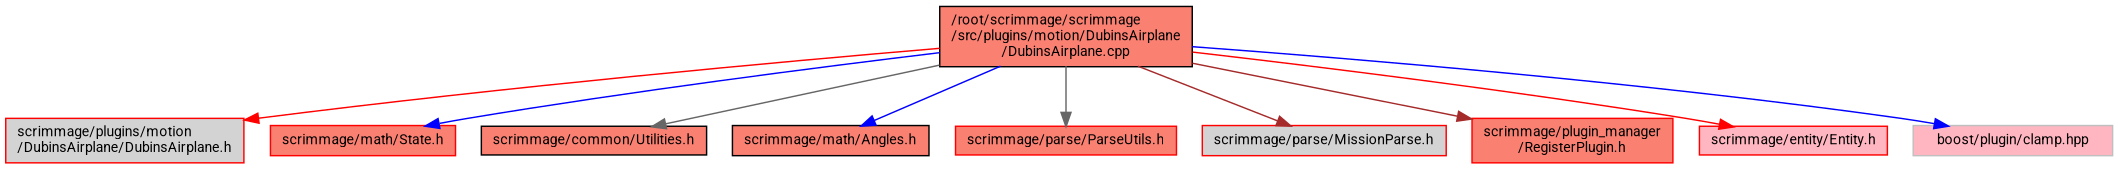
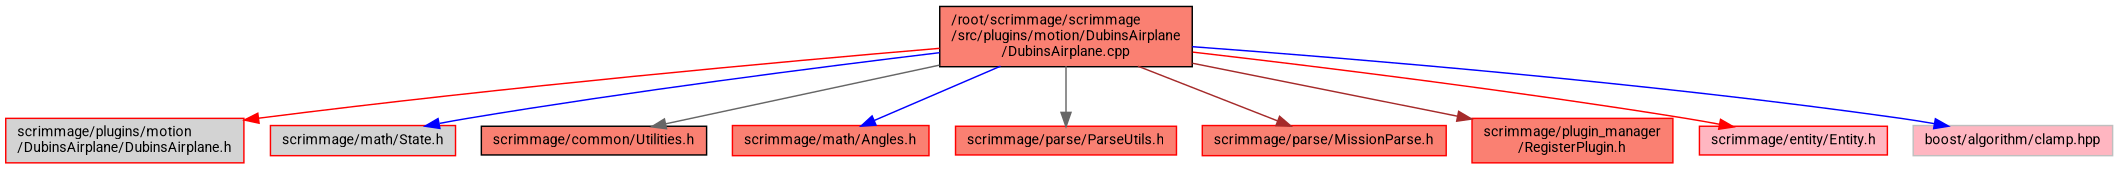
(363, 141) -> (363, 141)
(831, 141) -> (831, 141)
(1324, 141) -> (1324, 141)
(2013, 141) -> (2013, 141)
